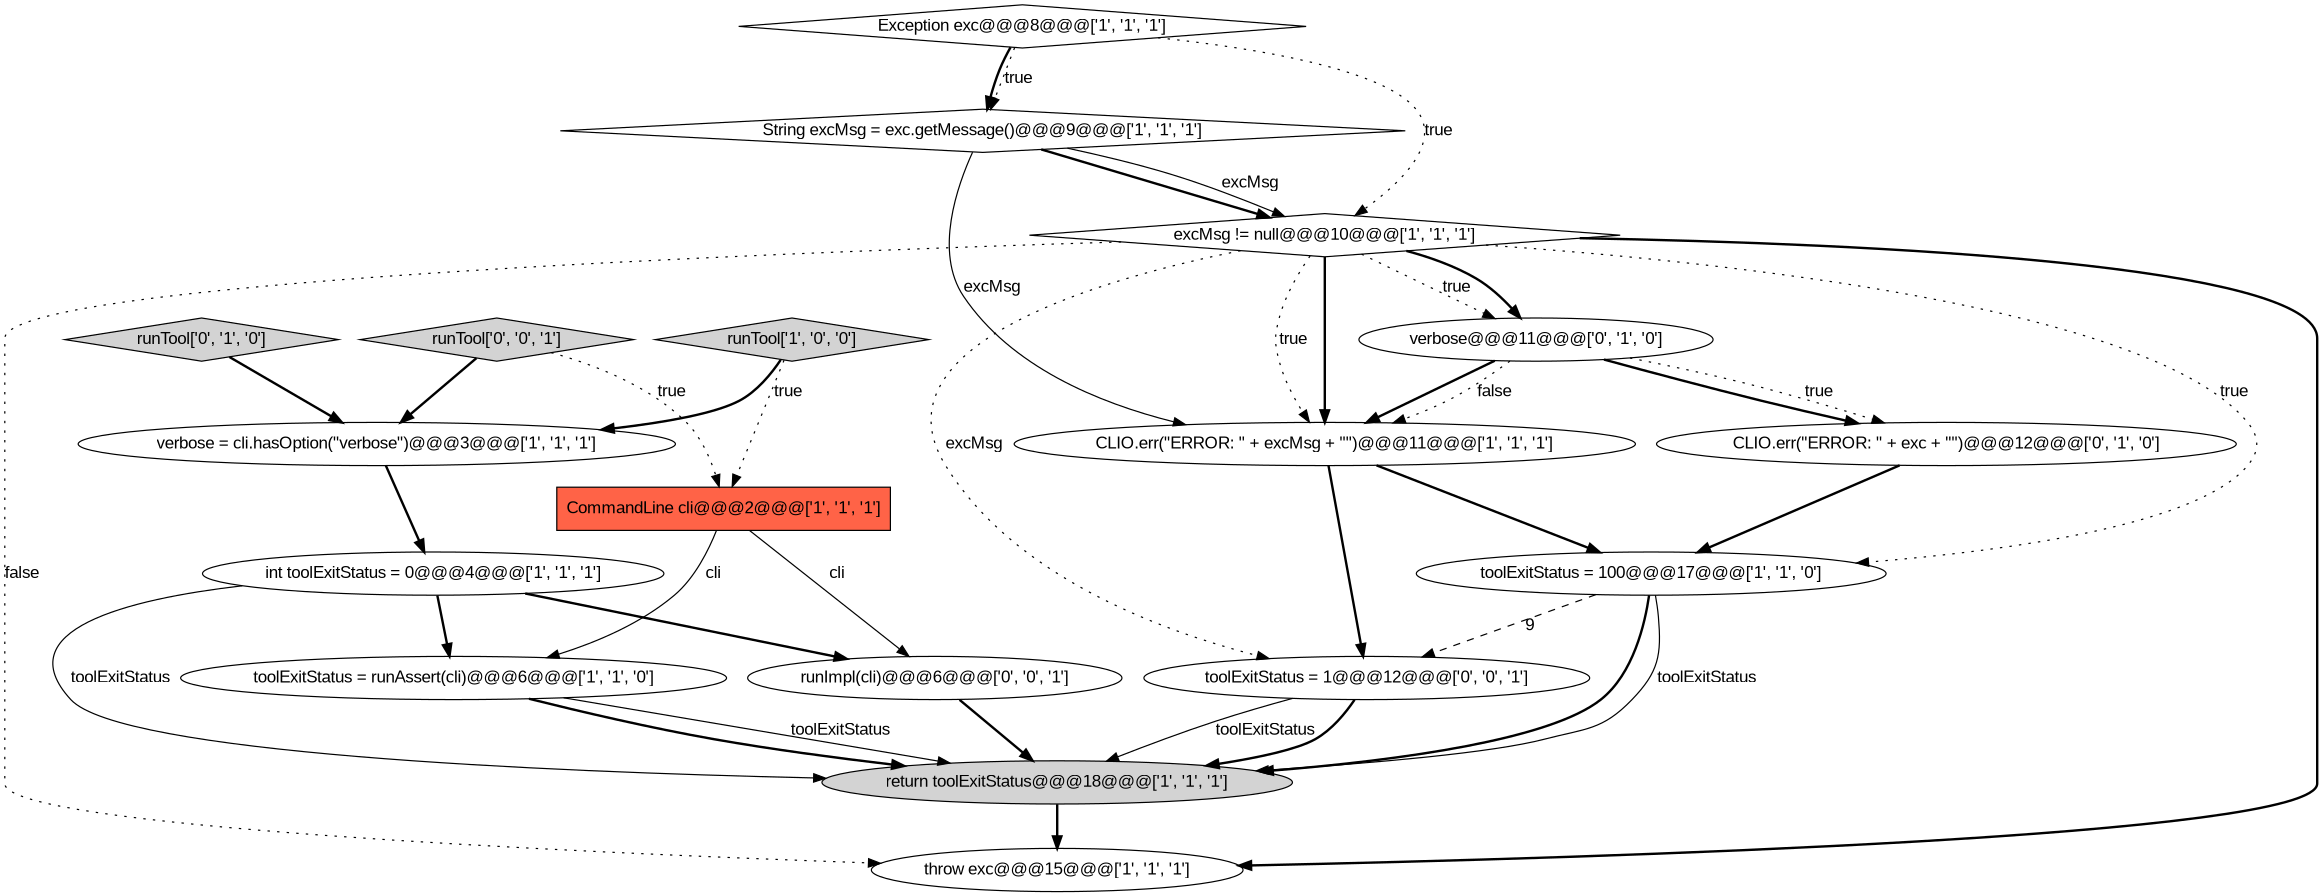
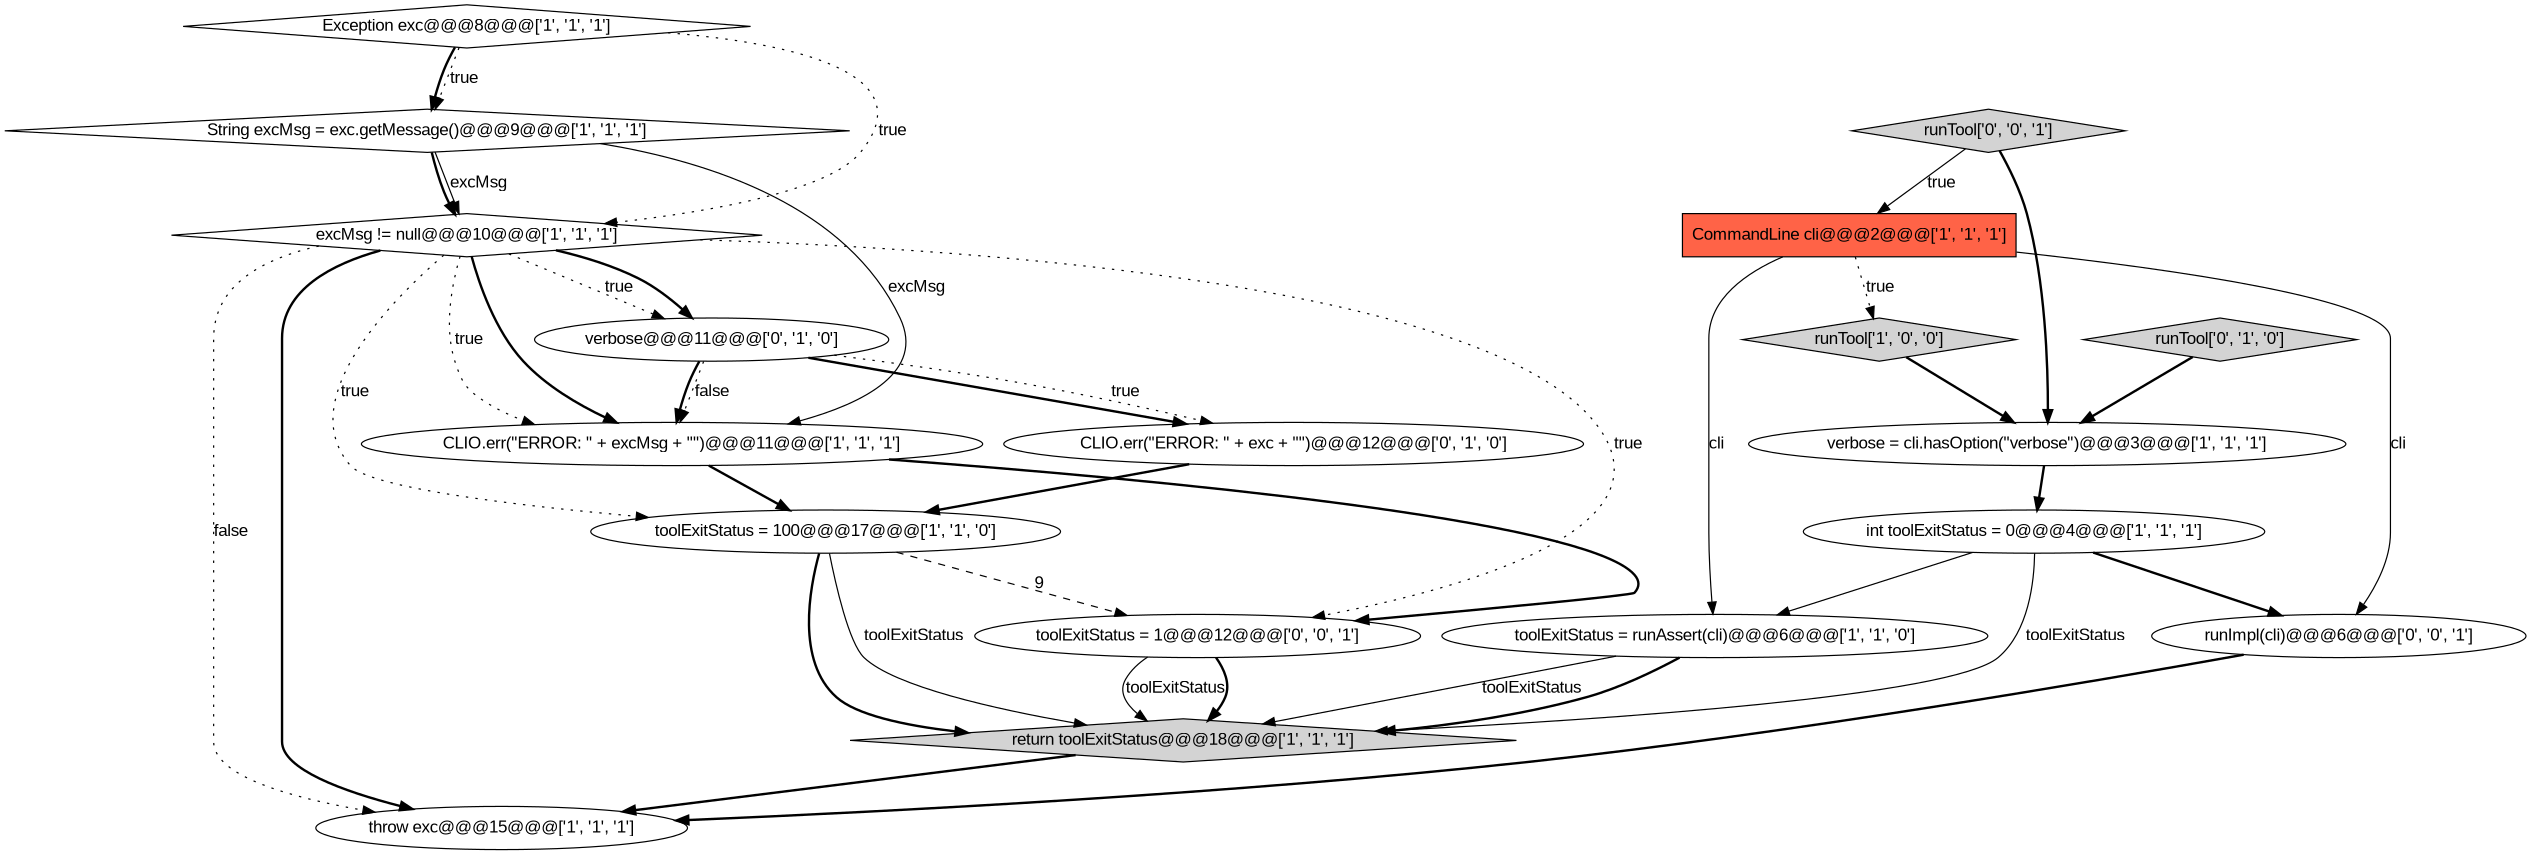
(650, 394) -> (1926, 177)
(760, 418) -> (1863, 282)
(974, 444) -> (1628, 444)
(442, 620) -> (1881, 582)
(991, 726) -> (1469, 768)
(1057, 782) -> (1183, 740)
